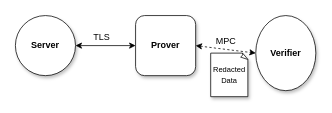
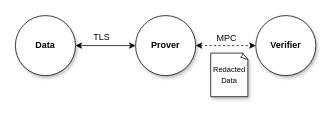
(45, 45) -> (45, 45)
(165, 45) -> (165, 45)
(285, 53) -> (285, 45)
